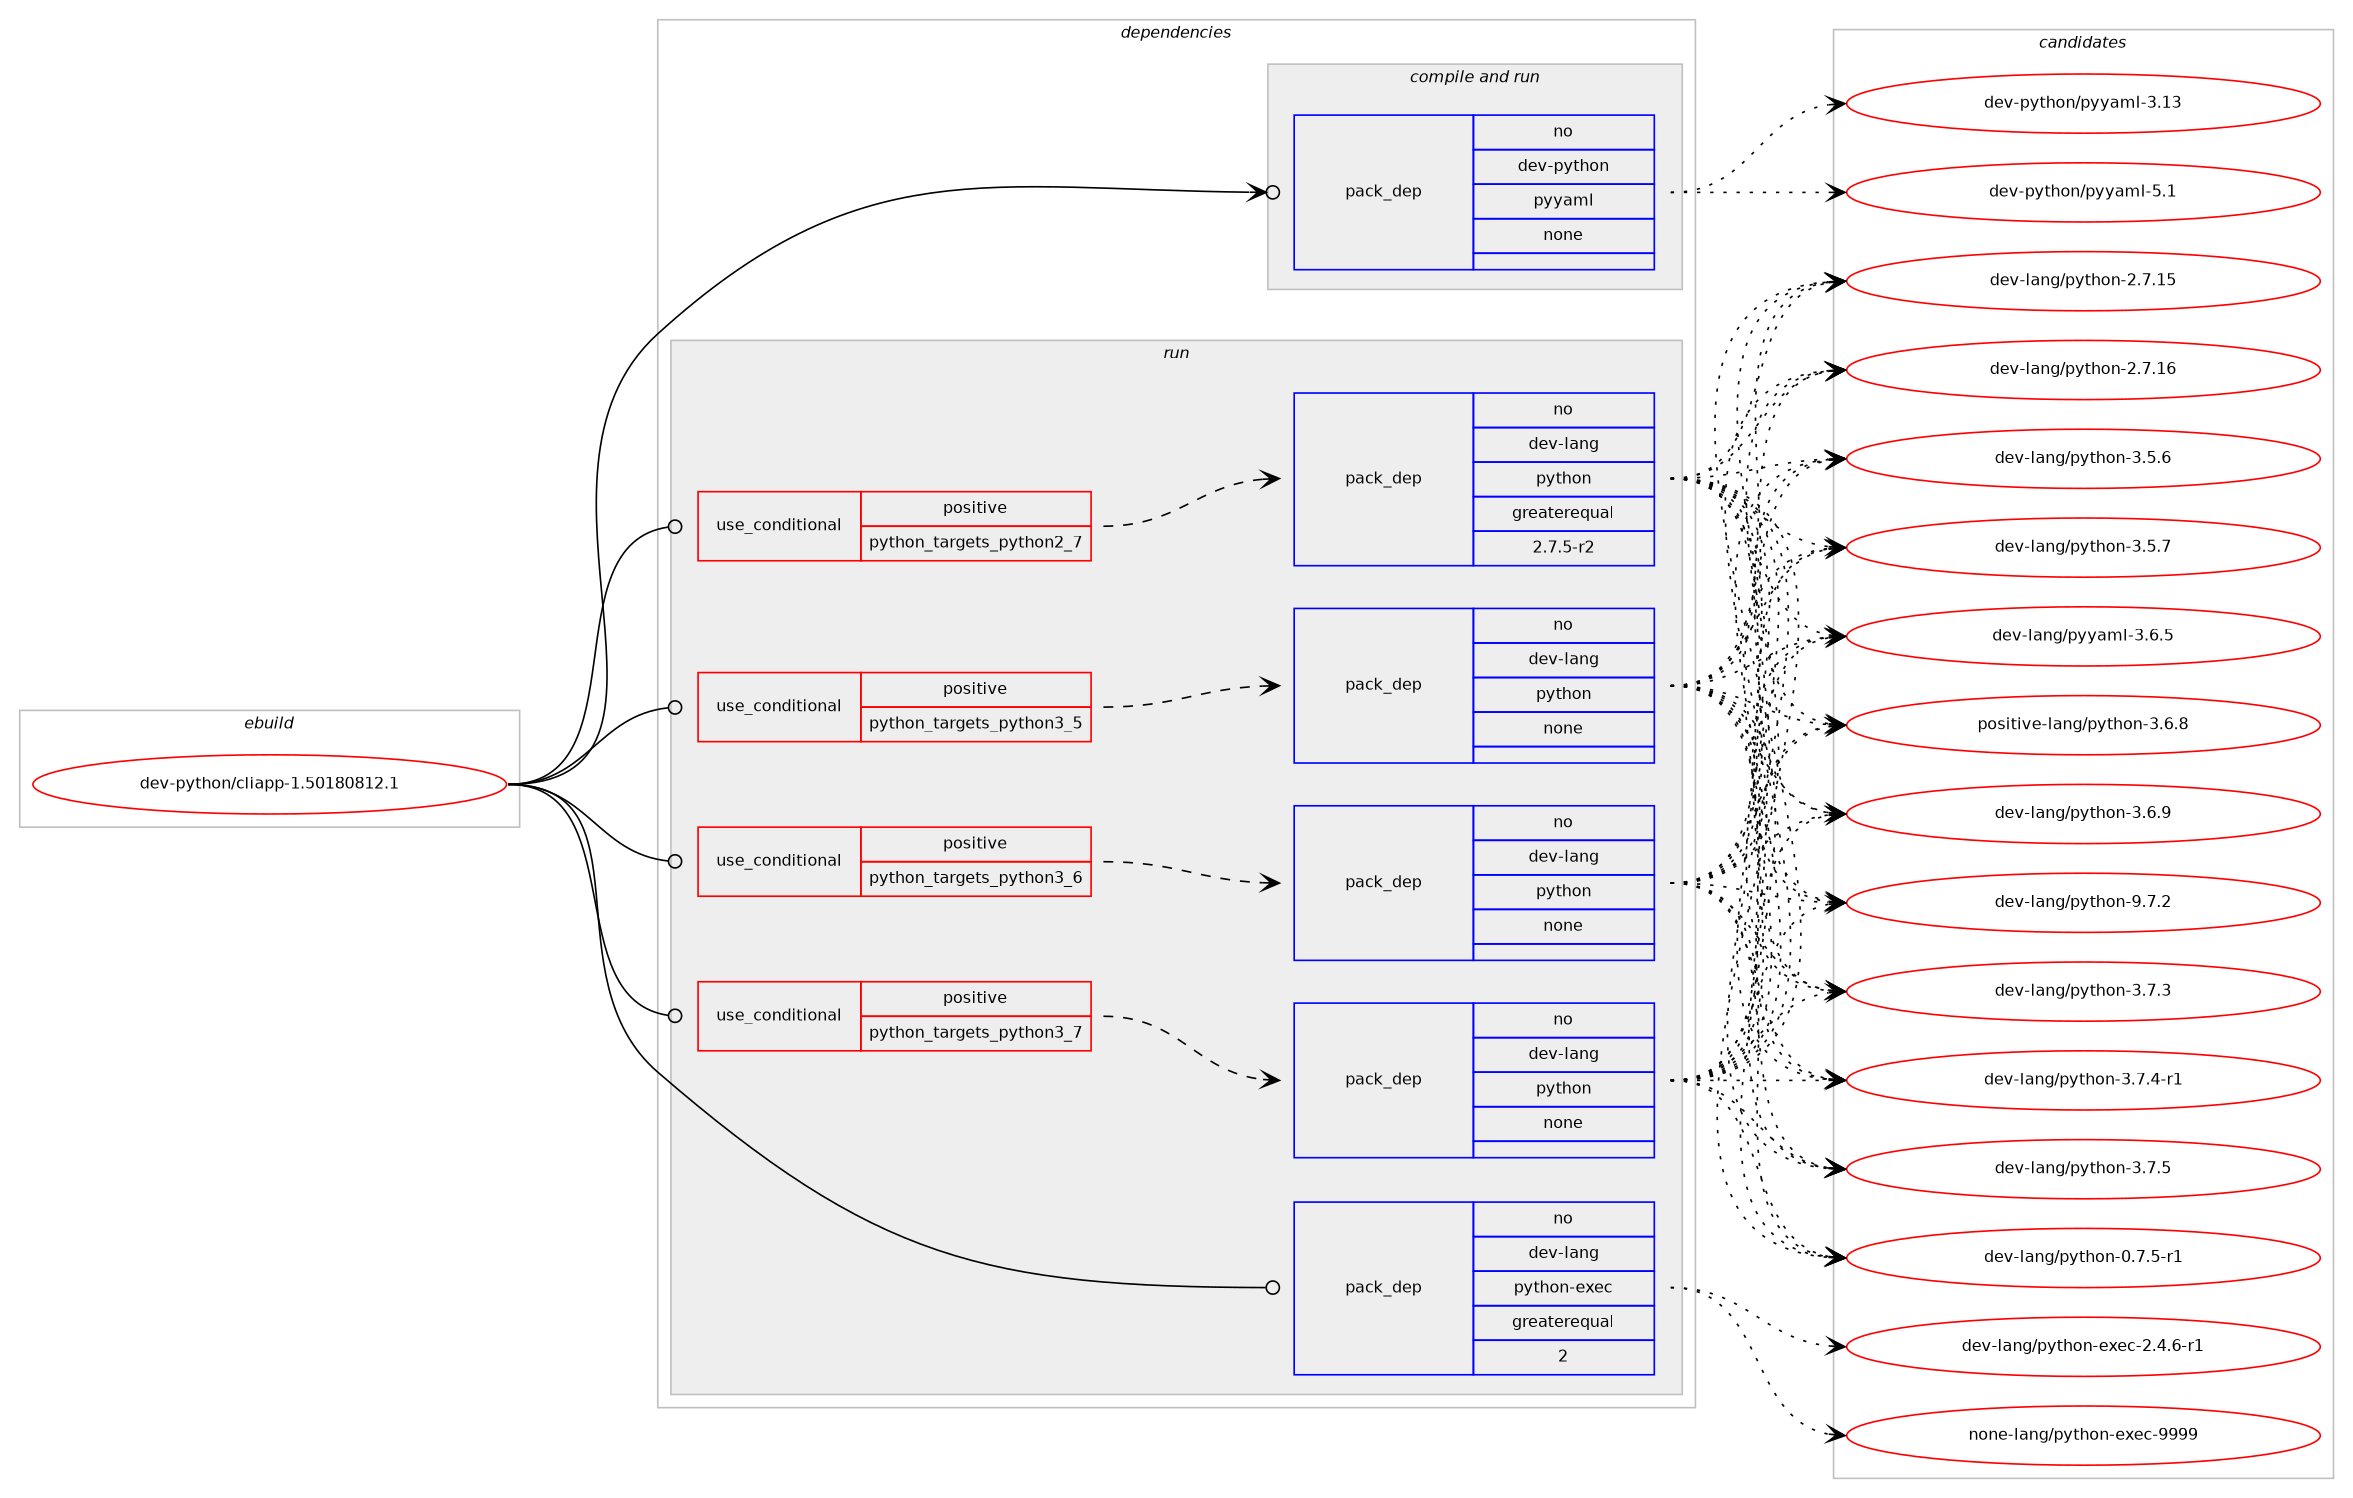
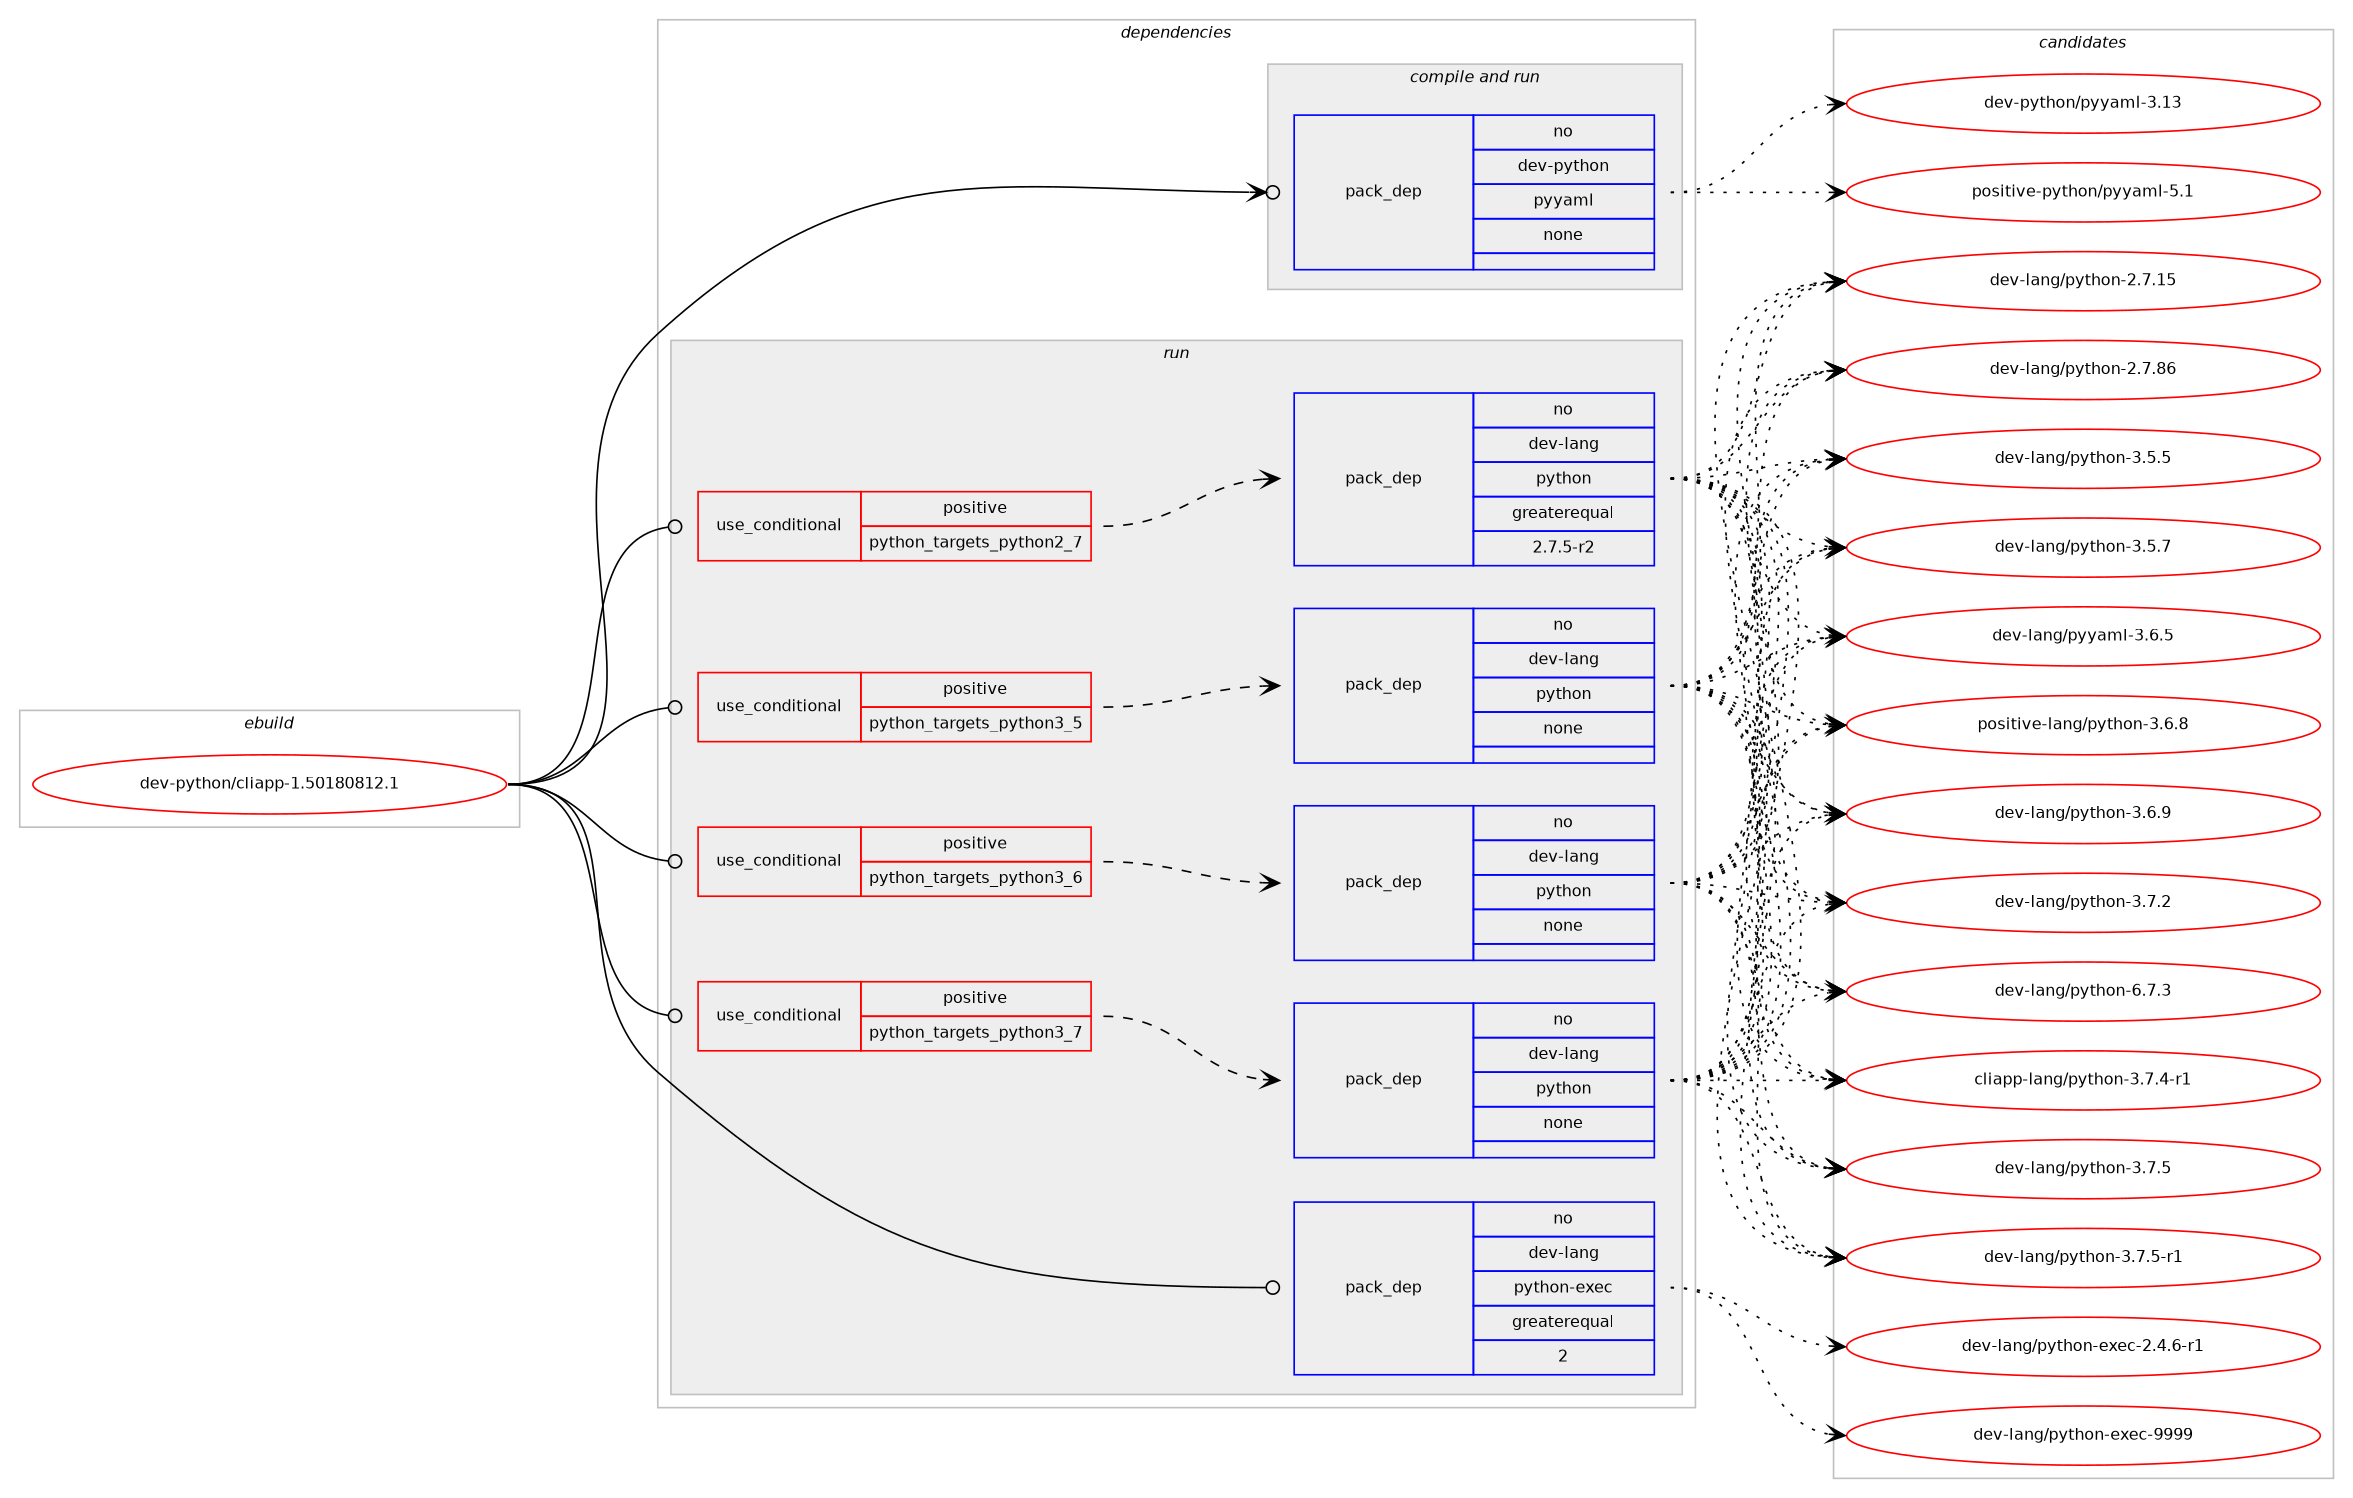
(2084, 192) -> (2084, 192)
(2084, 370) -> (2084, 370)
(2084, 459) -> (2084, 459)
(2084, 903) -> (2084, 903)
(2084, 992) -> (2084, 992)
(2084, 1080) -> (2084, 1080)
(2084, 1258) -> (2084, 1258)
(2084, 1436) -> (2084, 1436)
